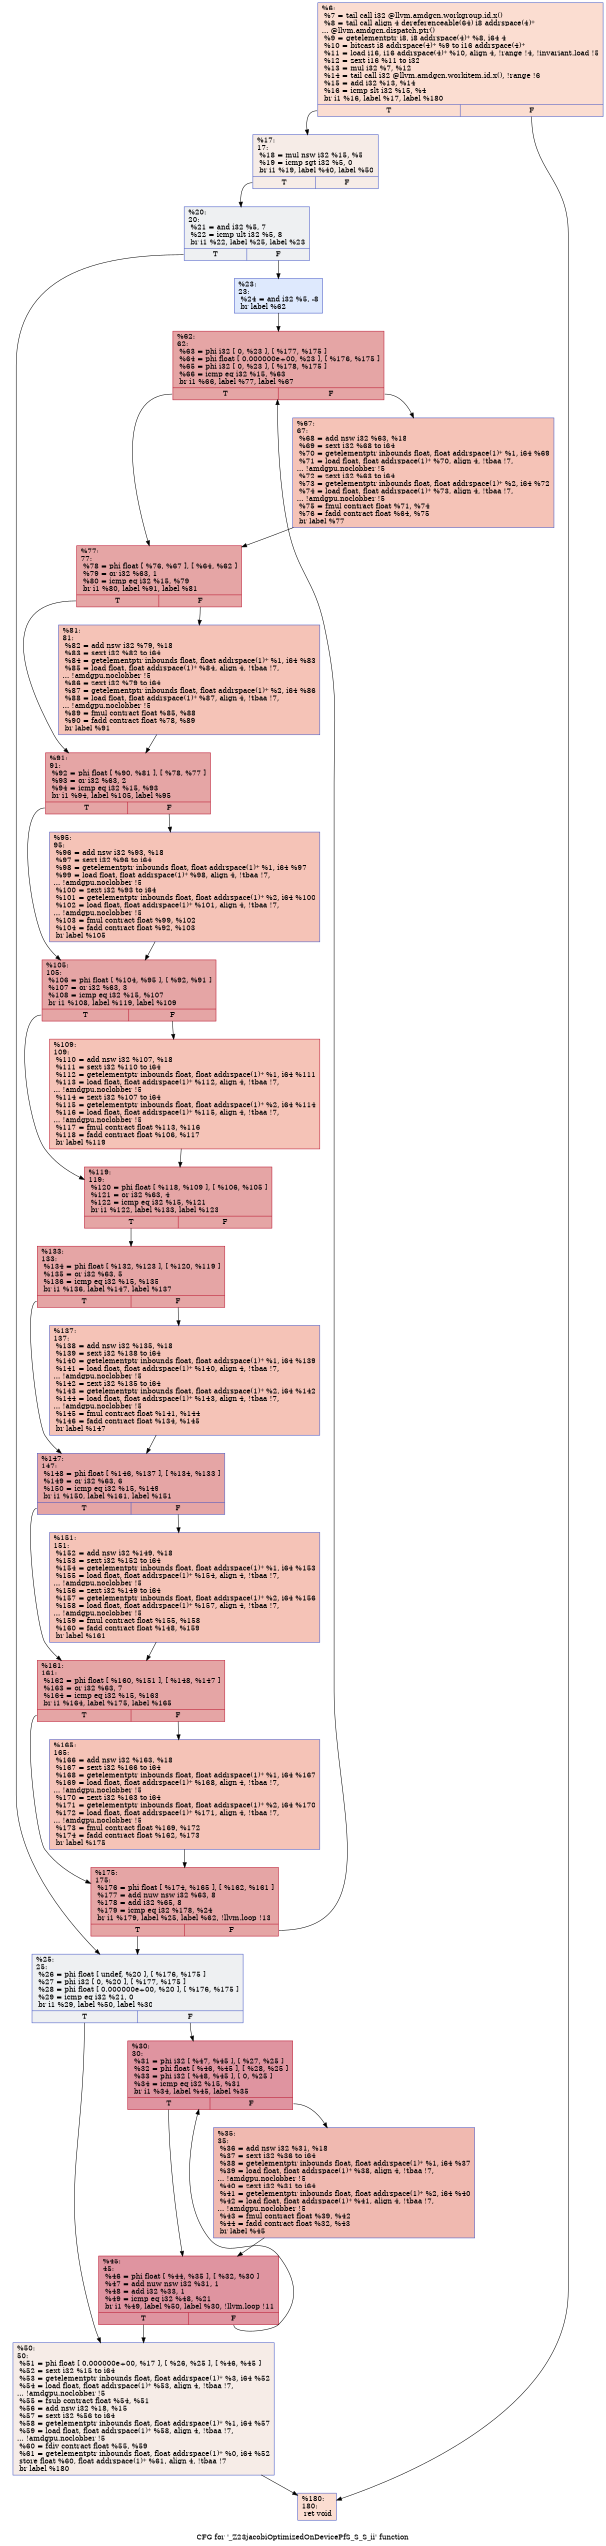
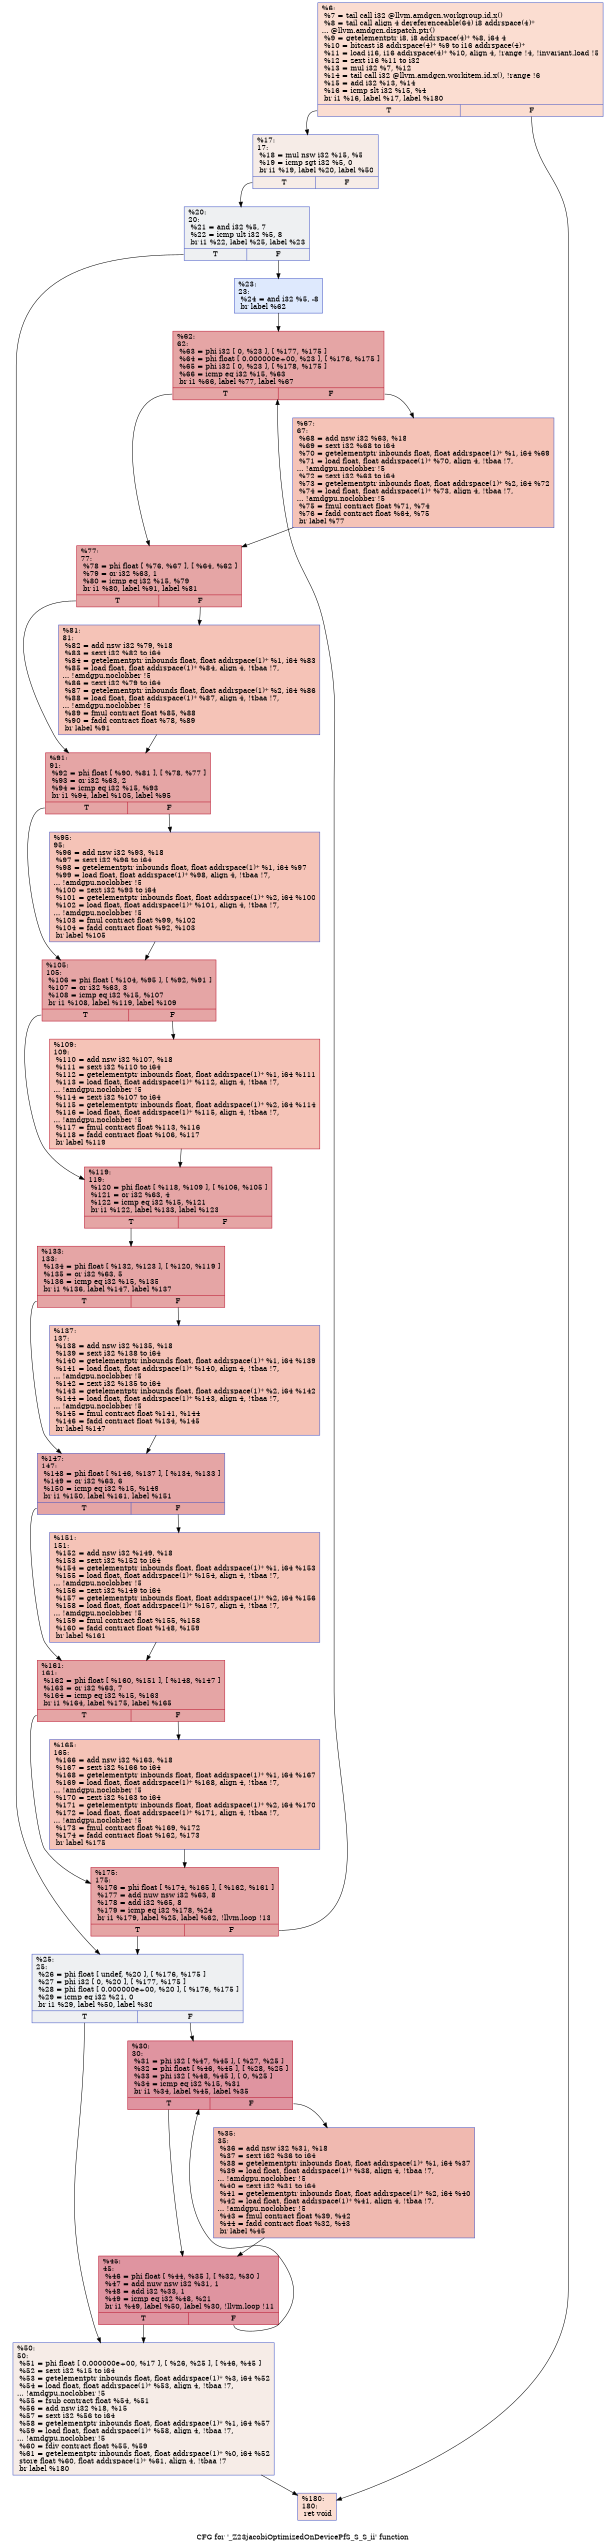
(316, 170) -> (316, 170)
(267, 2156) -> (267, 2156)
